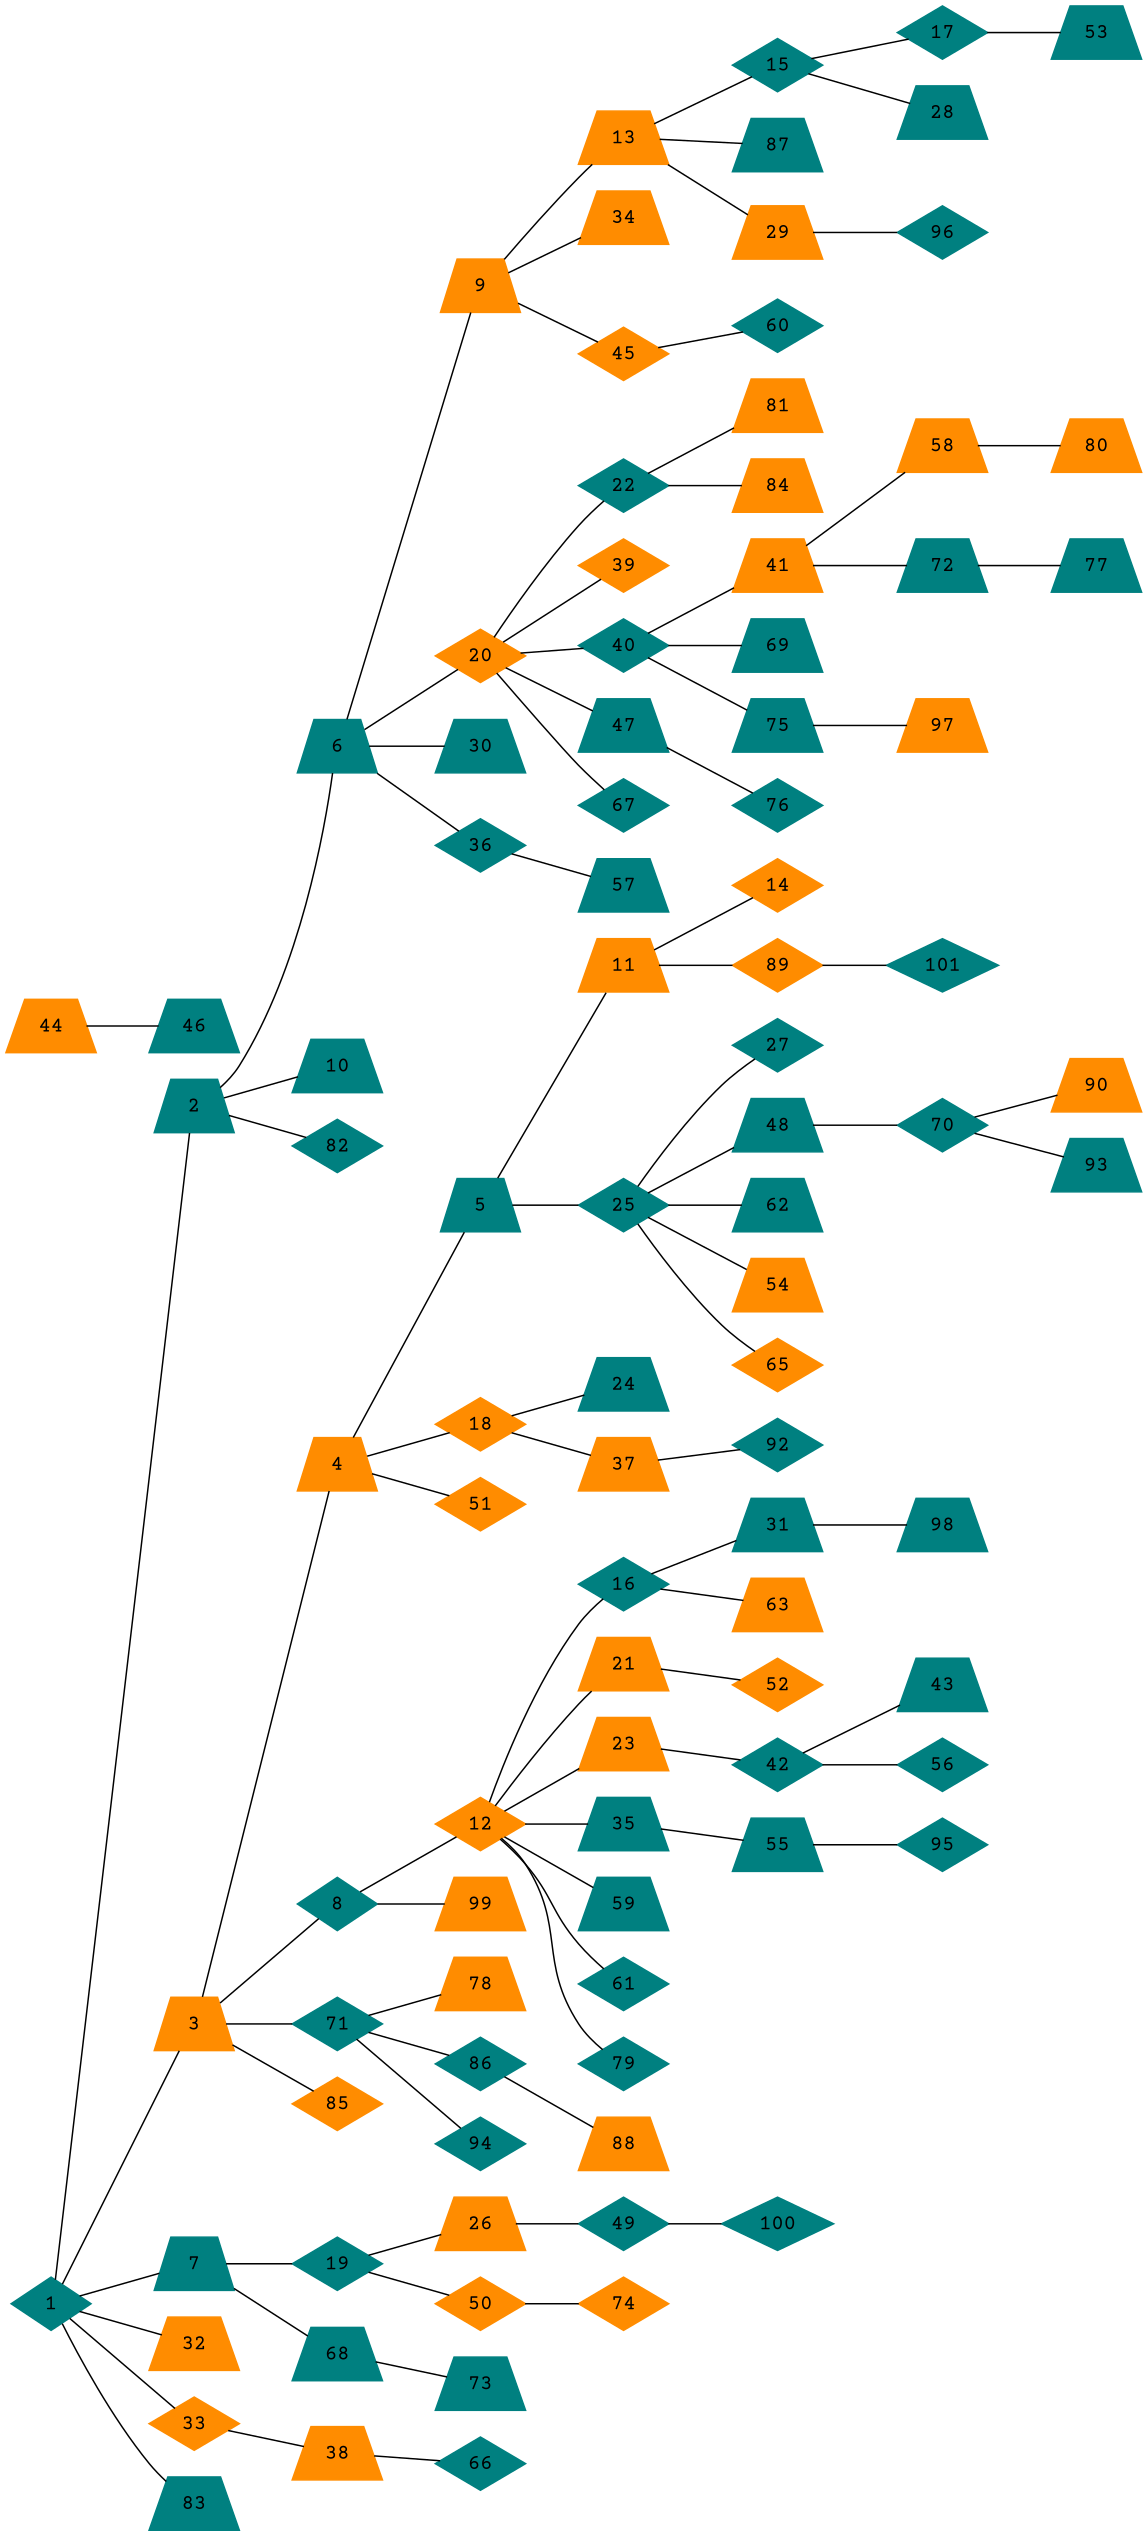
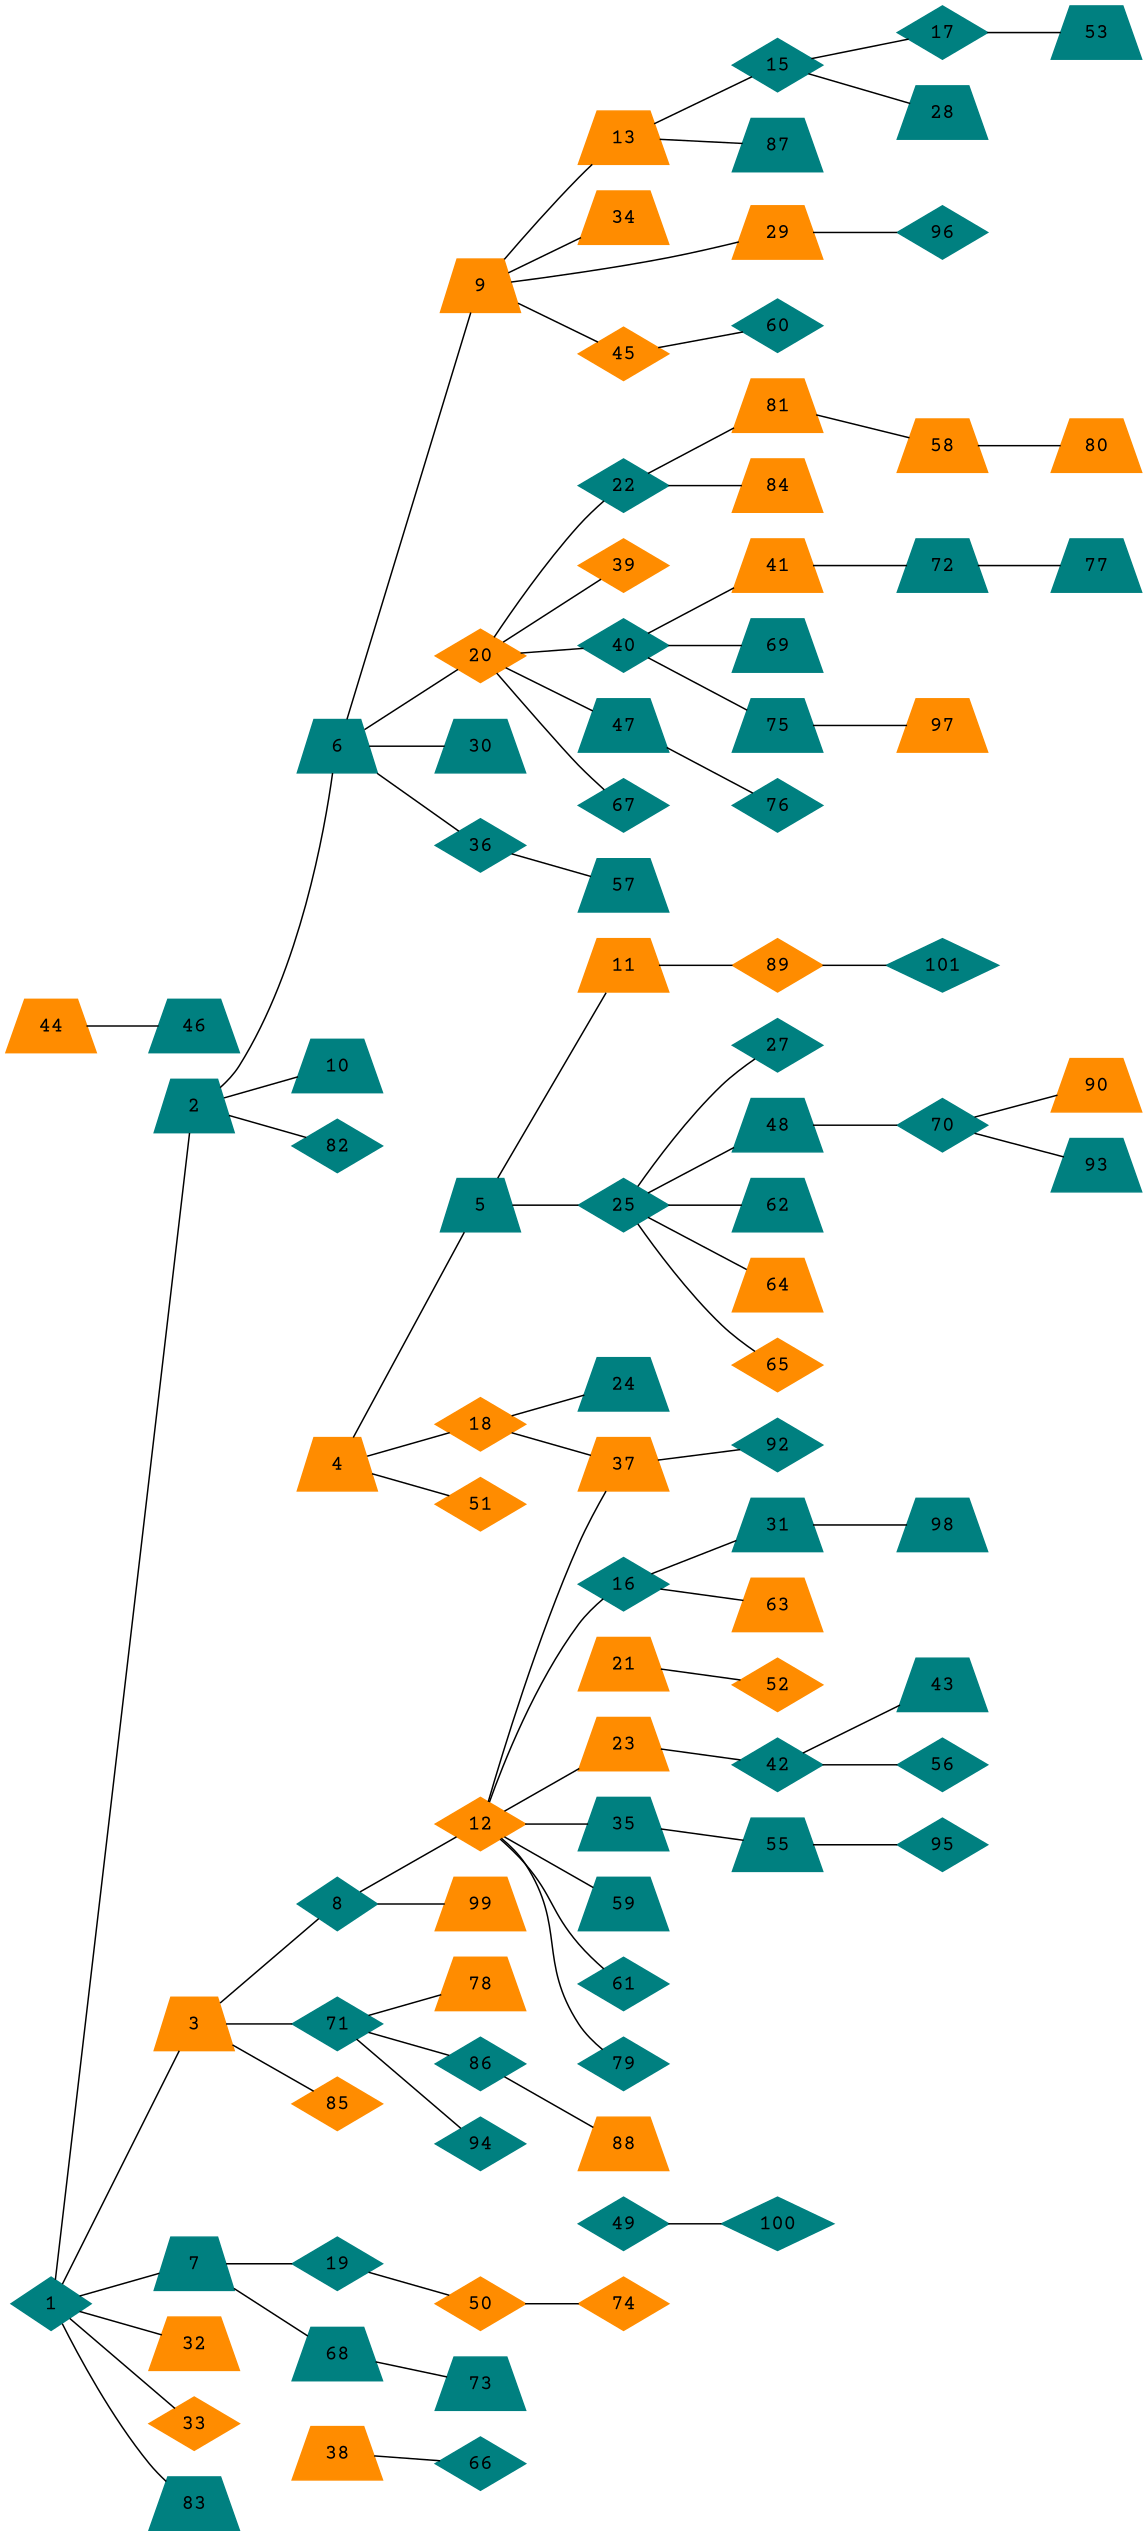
(708, 190) -> (626, 265)
(856, 509) -> (863, 426)
(778, 885) -> none
(778, 1285) -> (778, 1285)
(266, 1744) -> none
(541, 1747) -> (540, 1643)
(480, 2224) -> none
(266, 2439) -> none
